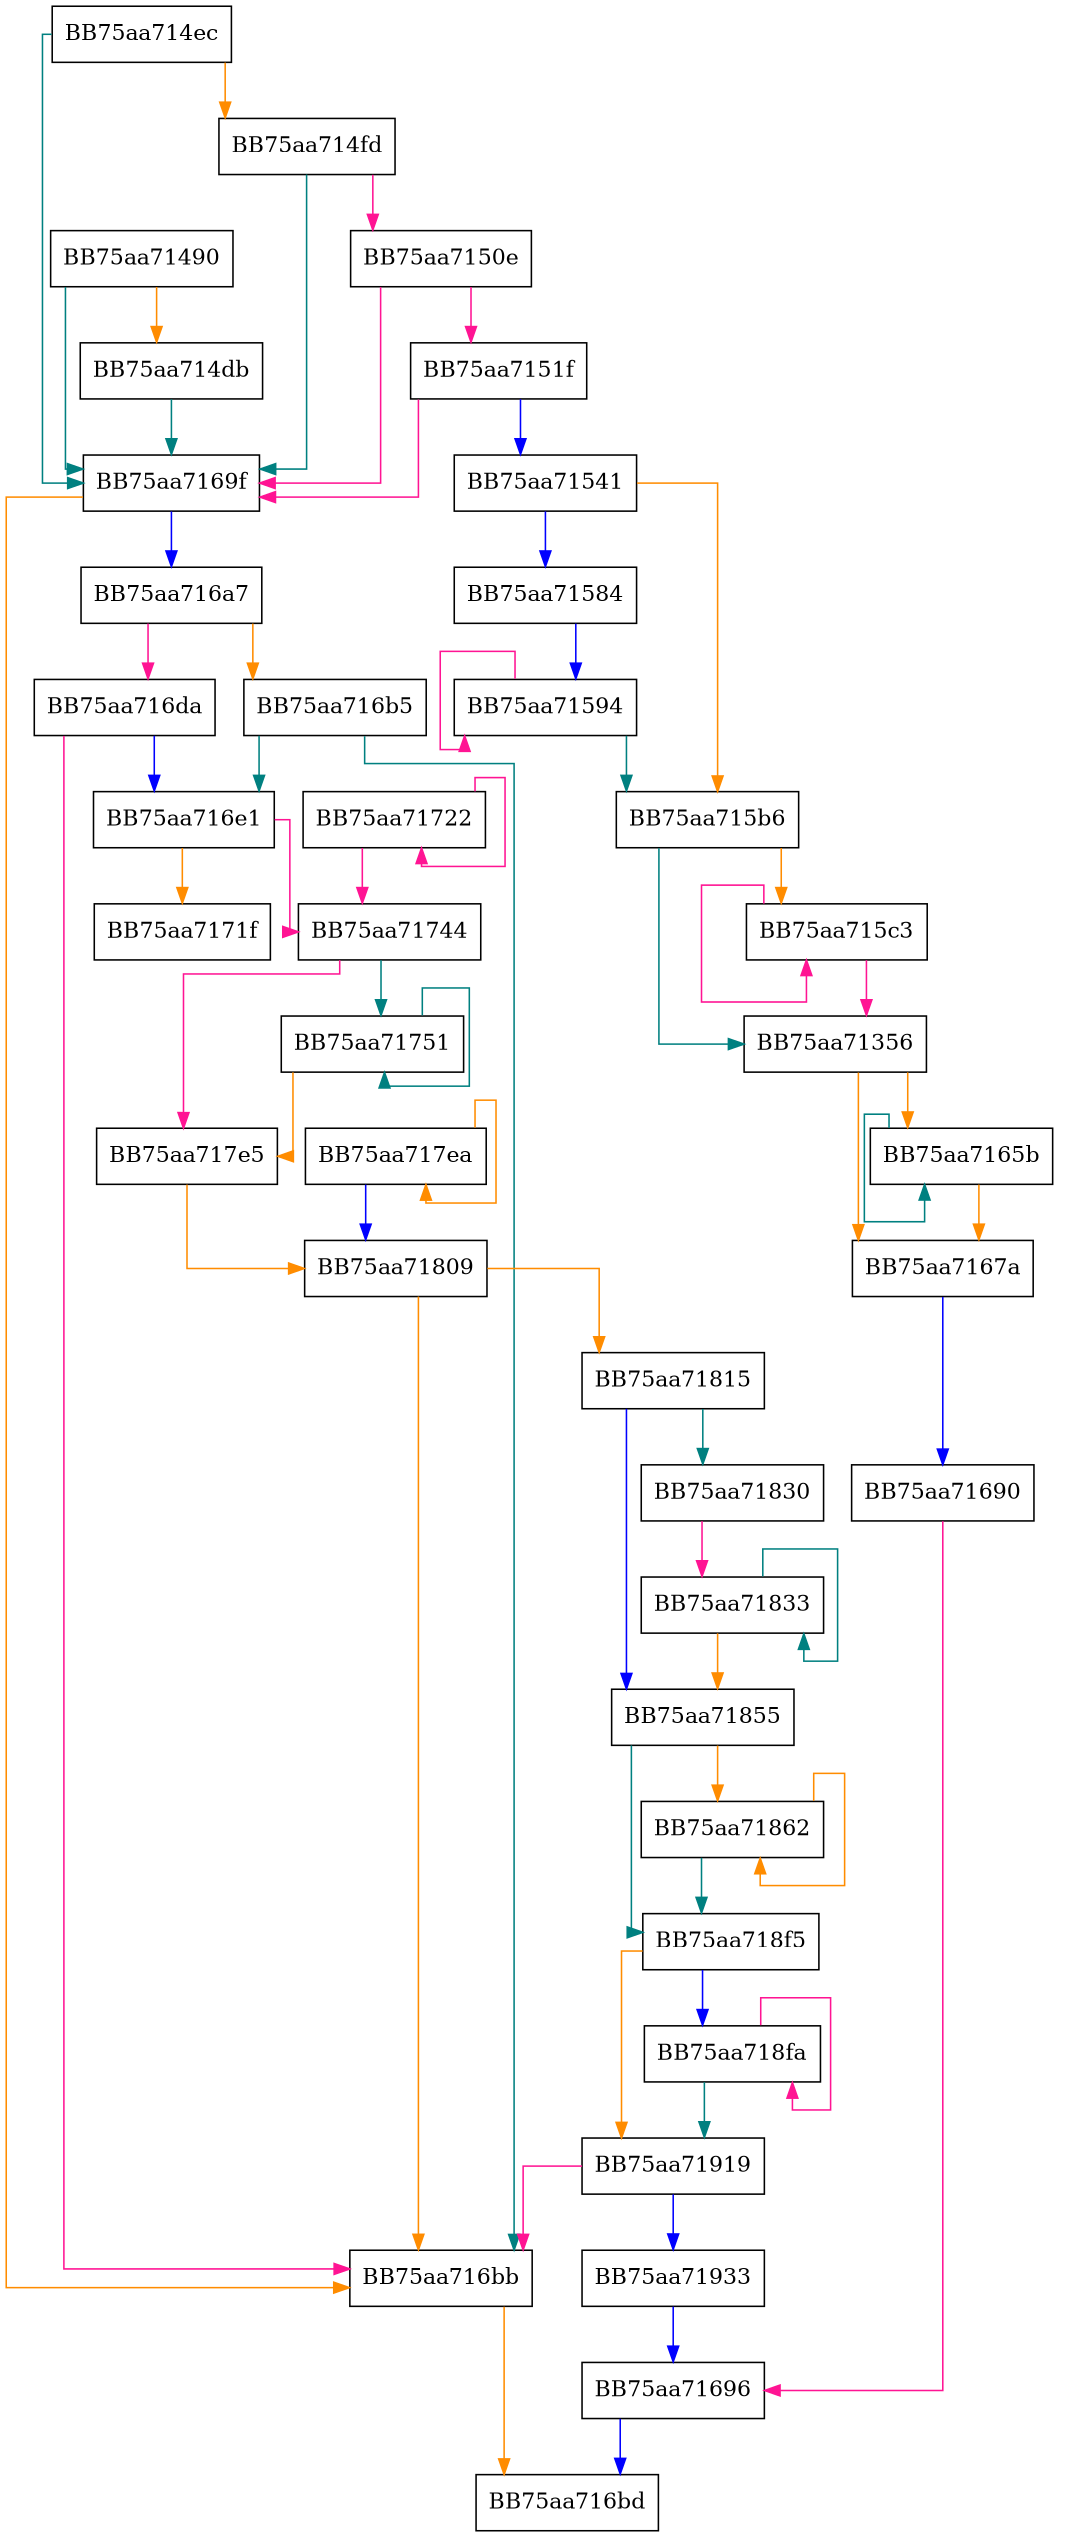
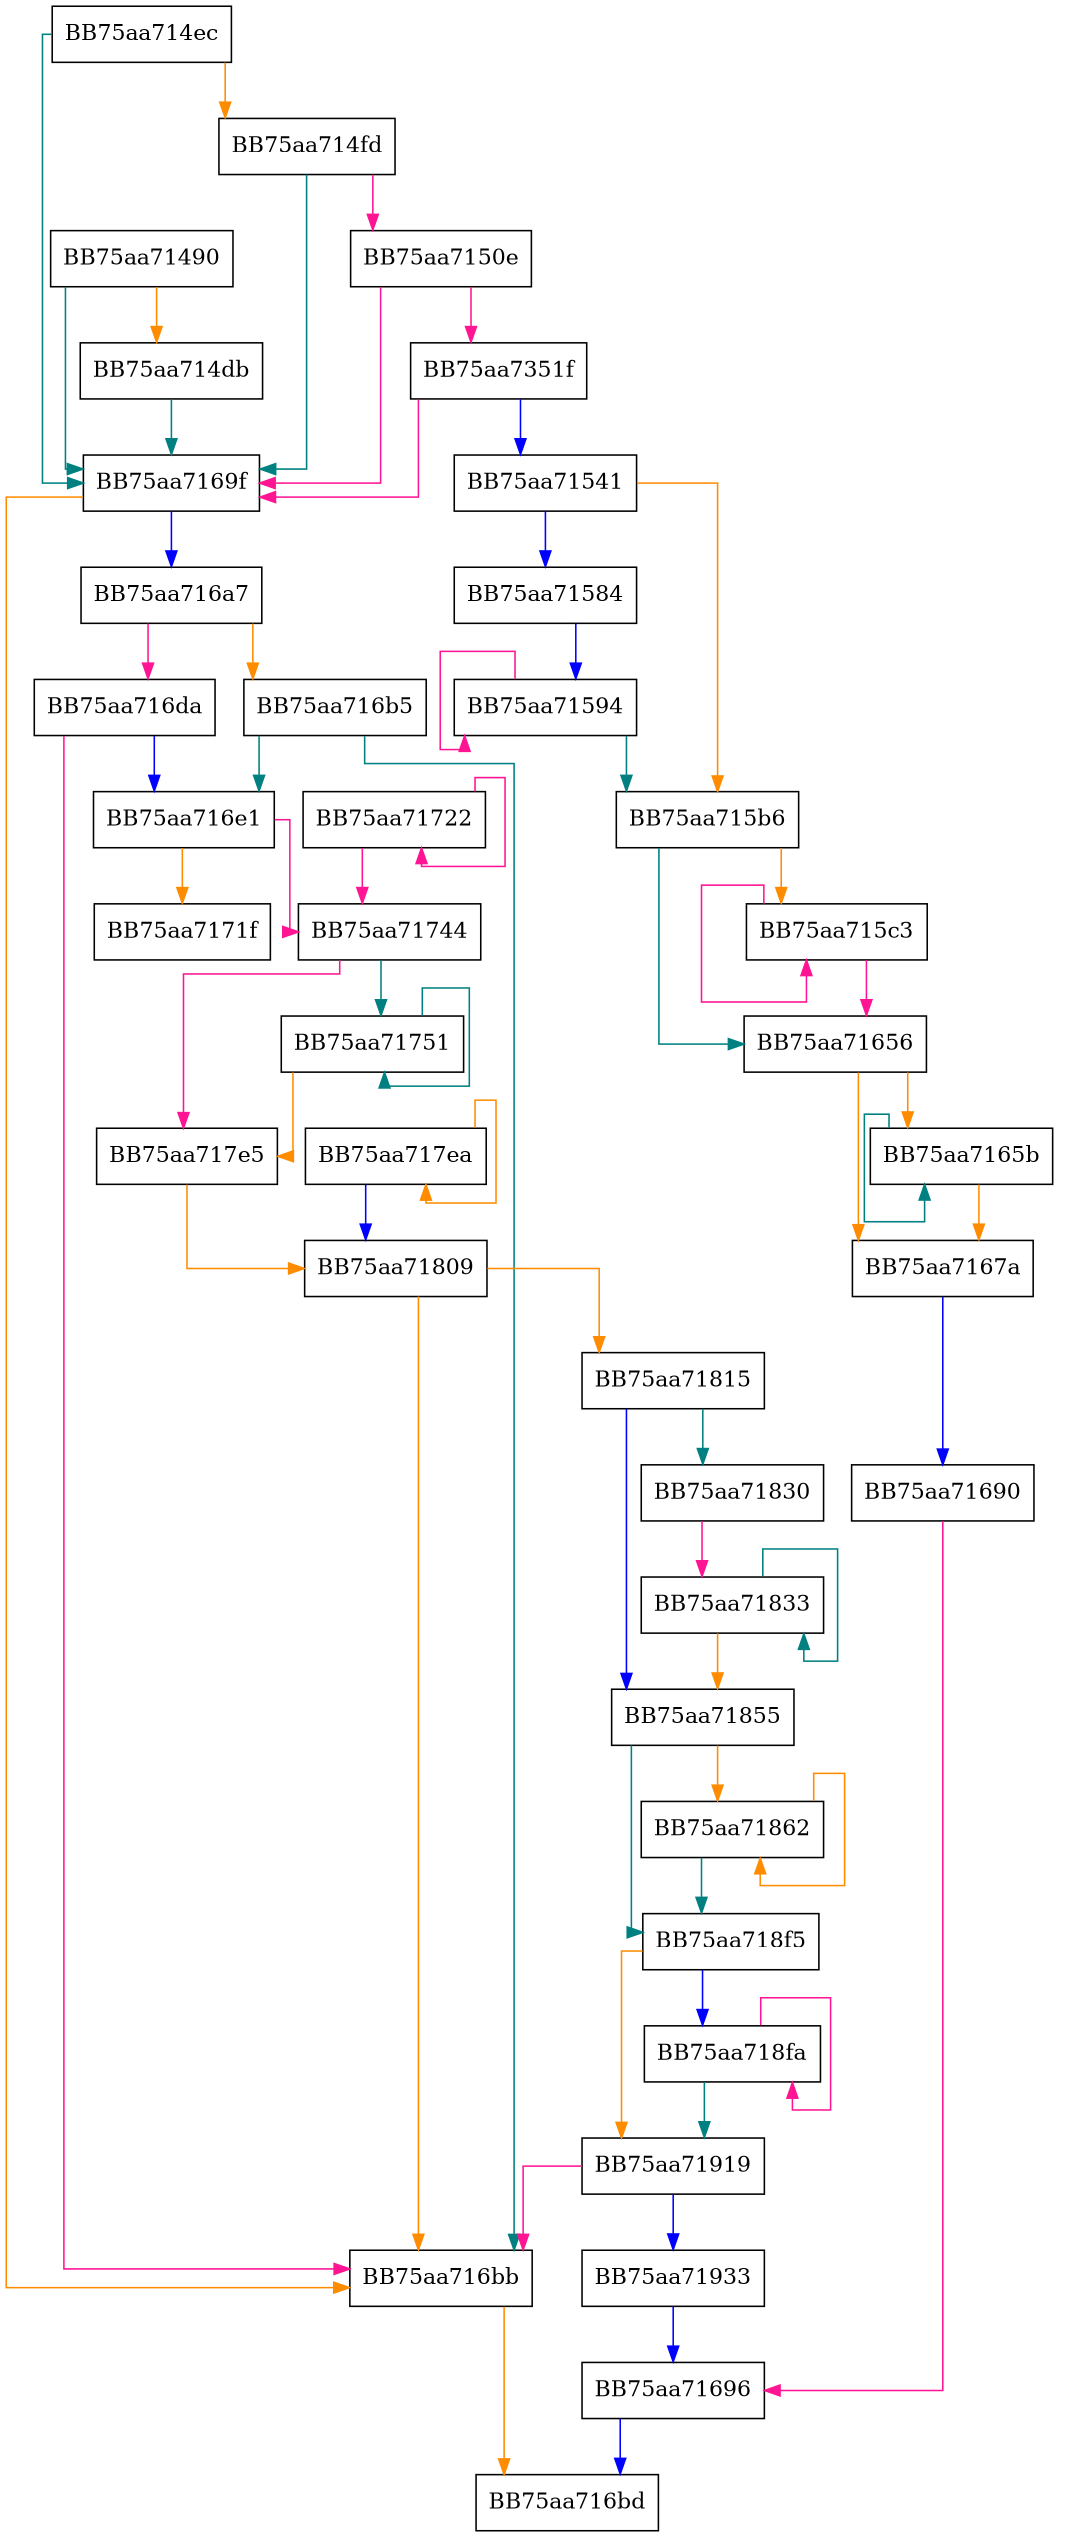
(499, 371) -> (499, 371)
(835, 1044) -> (835, 1044)
